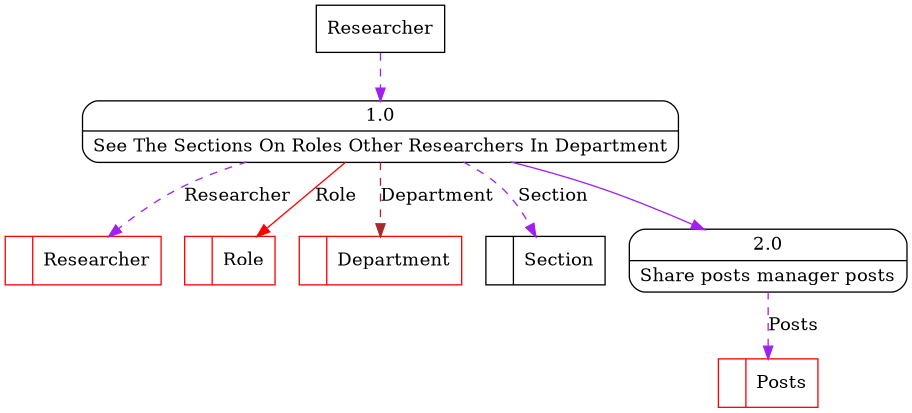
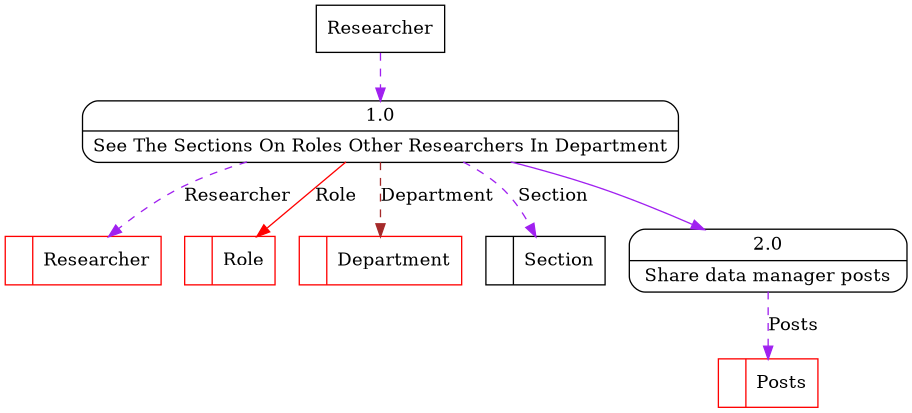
(768, 276) -> (768, 276)
